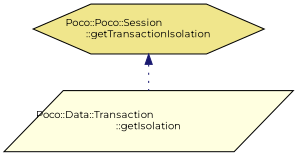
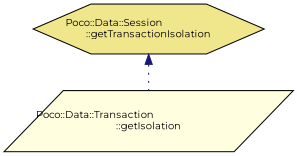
(149, 29) -> (149, 29)
